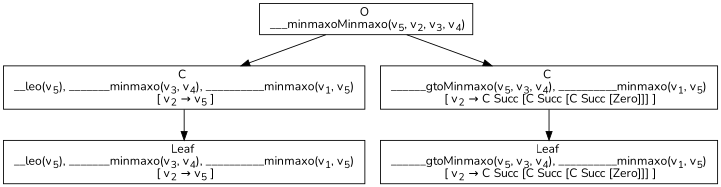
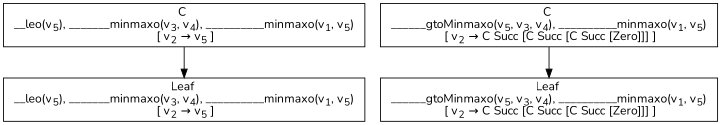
(366, 19) -> none
